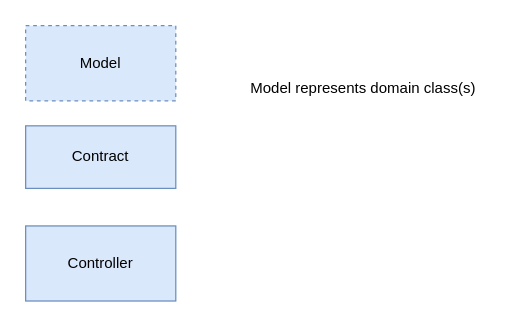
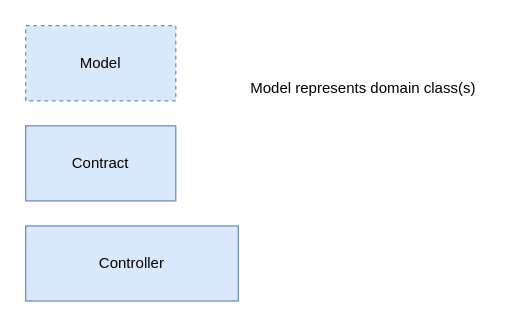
(101, 157) -> (101, 163)
(101, 263) -> (132, 263)
